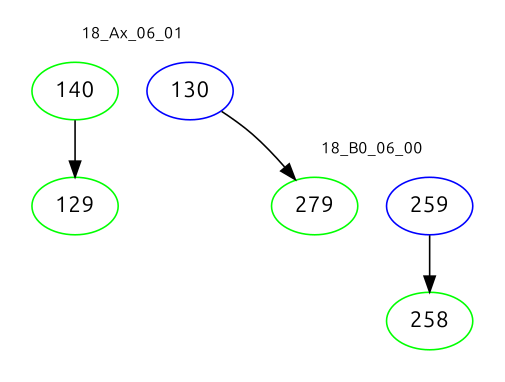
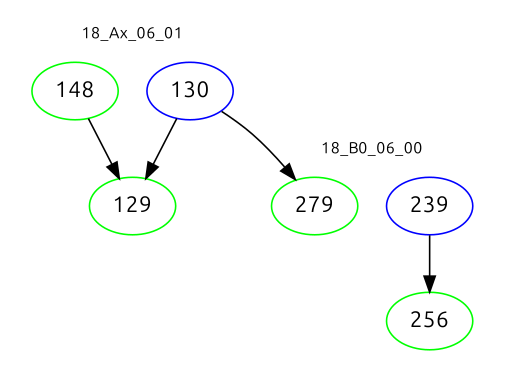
(75, 91) -> (75, 91)
none -> (165, 141)
(430, 206) -> (430, 206)
(430, 321) -> (430, 321)
